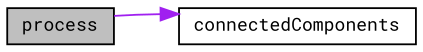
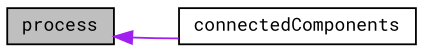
(137, 15) -> (156, 38)
